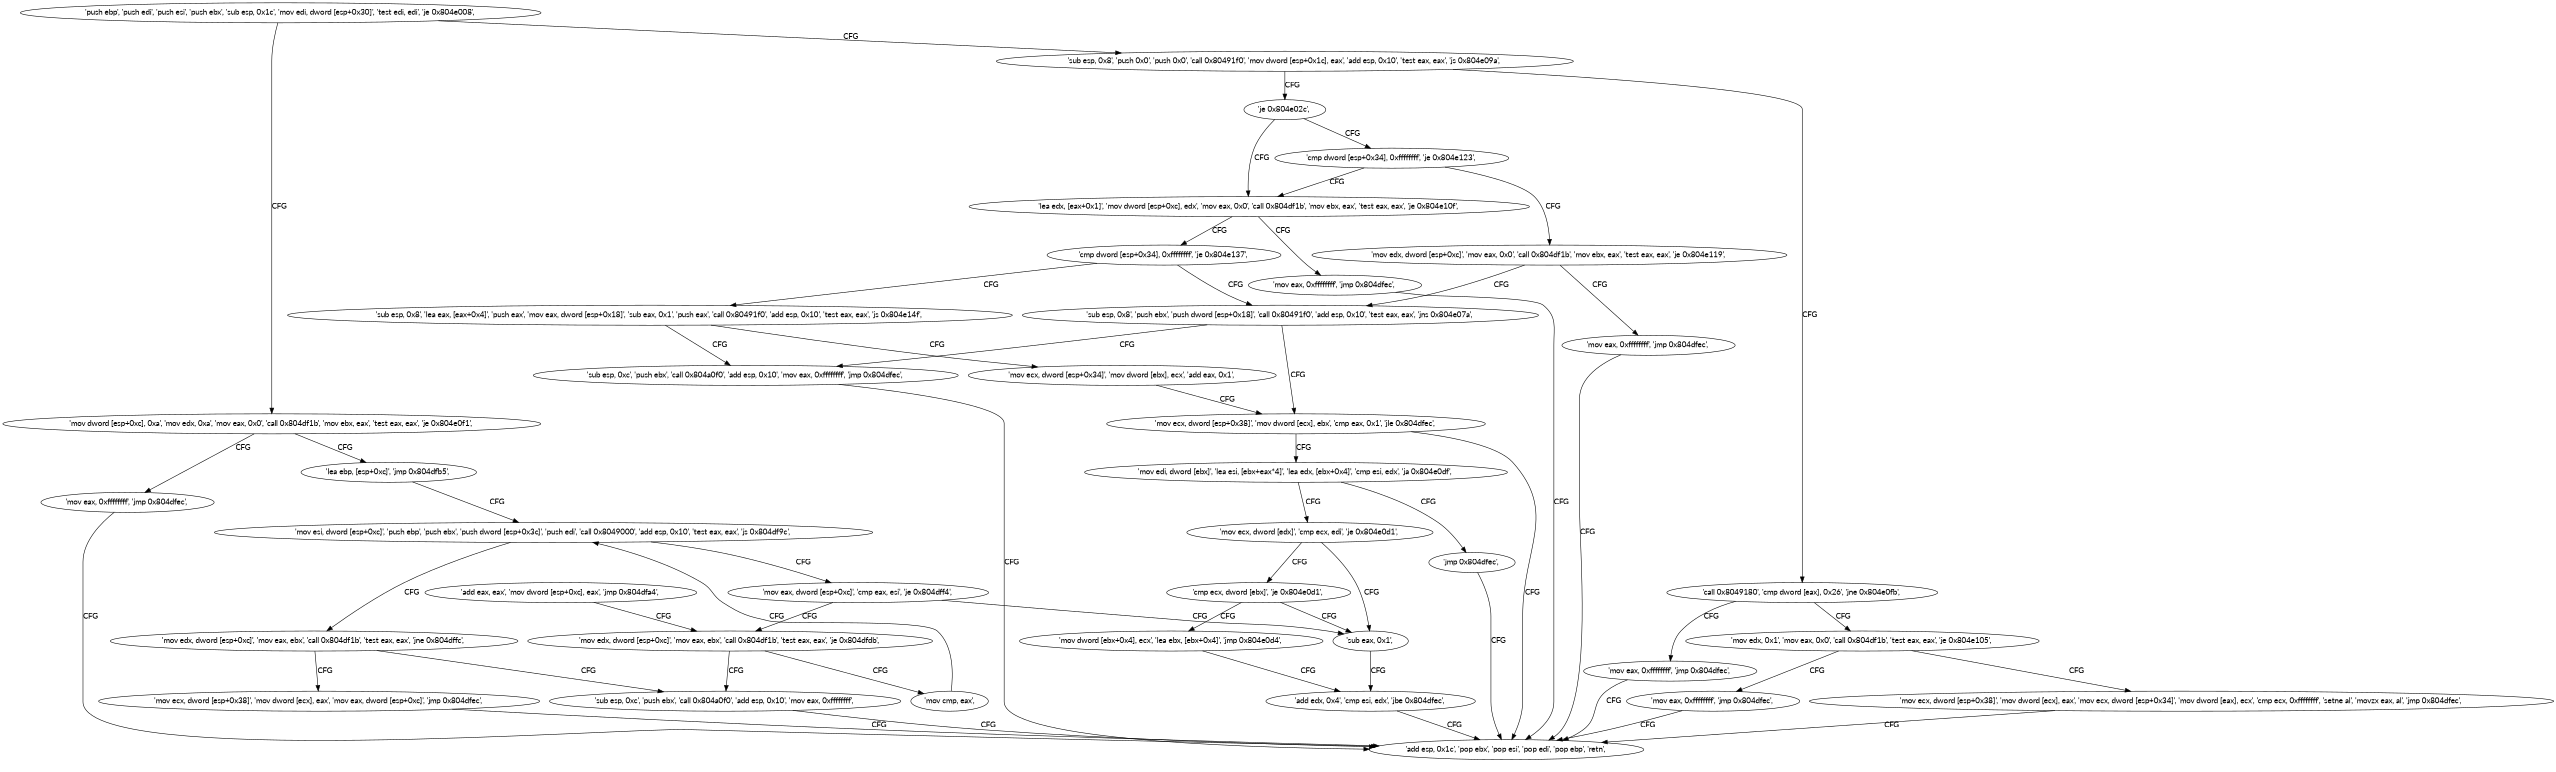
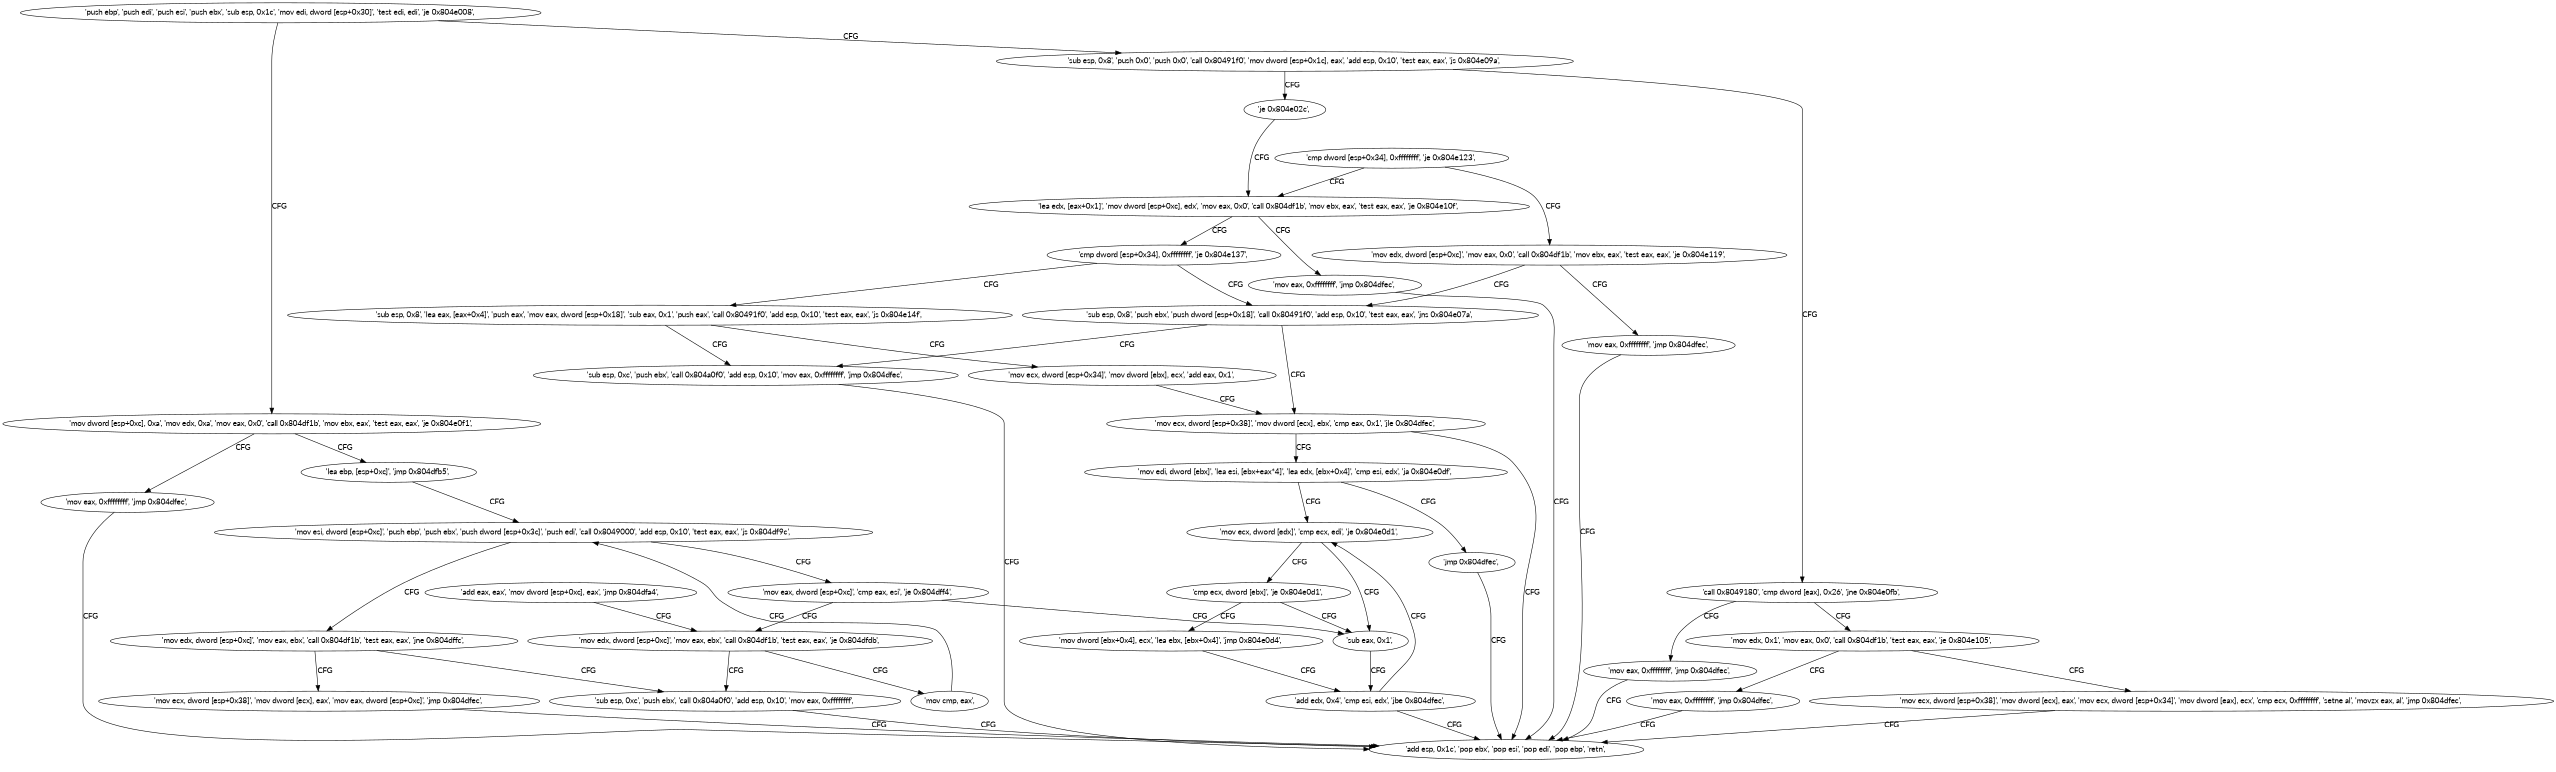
(1335, 132) -> none
none -> (1406, 609)
